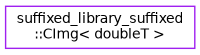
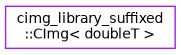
(100, 27) -> (90, 27)
